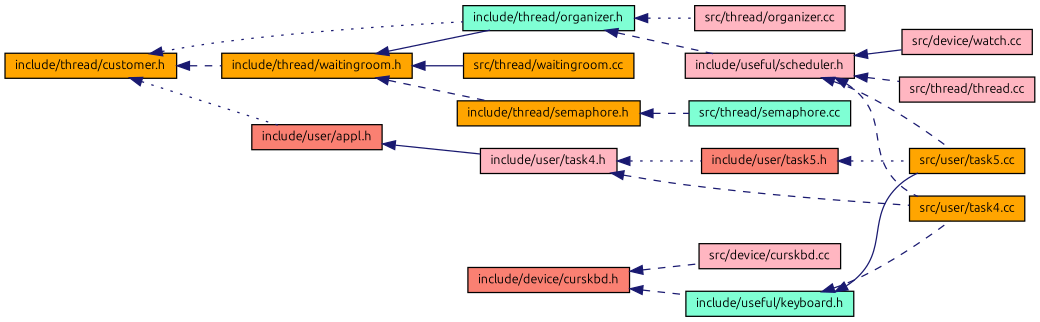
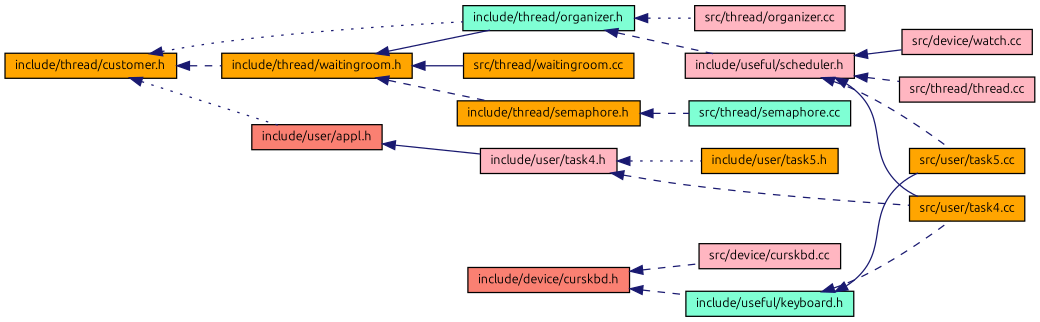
(878, 143) -> (878, 143)
(770, 161) -> (770, 161)
(874, 161) -> none
